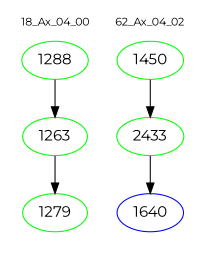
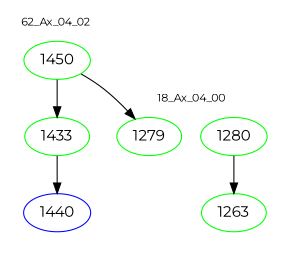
(55, 60) -> (234, 137)
(150, 137) -> (57, 137)
(55, 169) -> (115, 98)
(150, 213) -> (57, 213)
